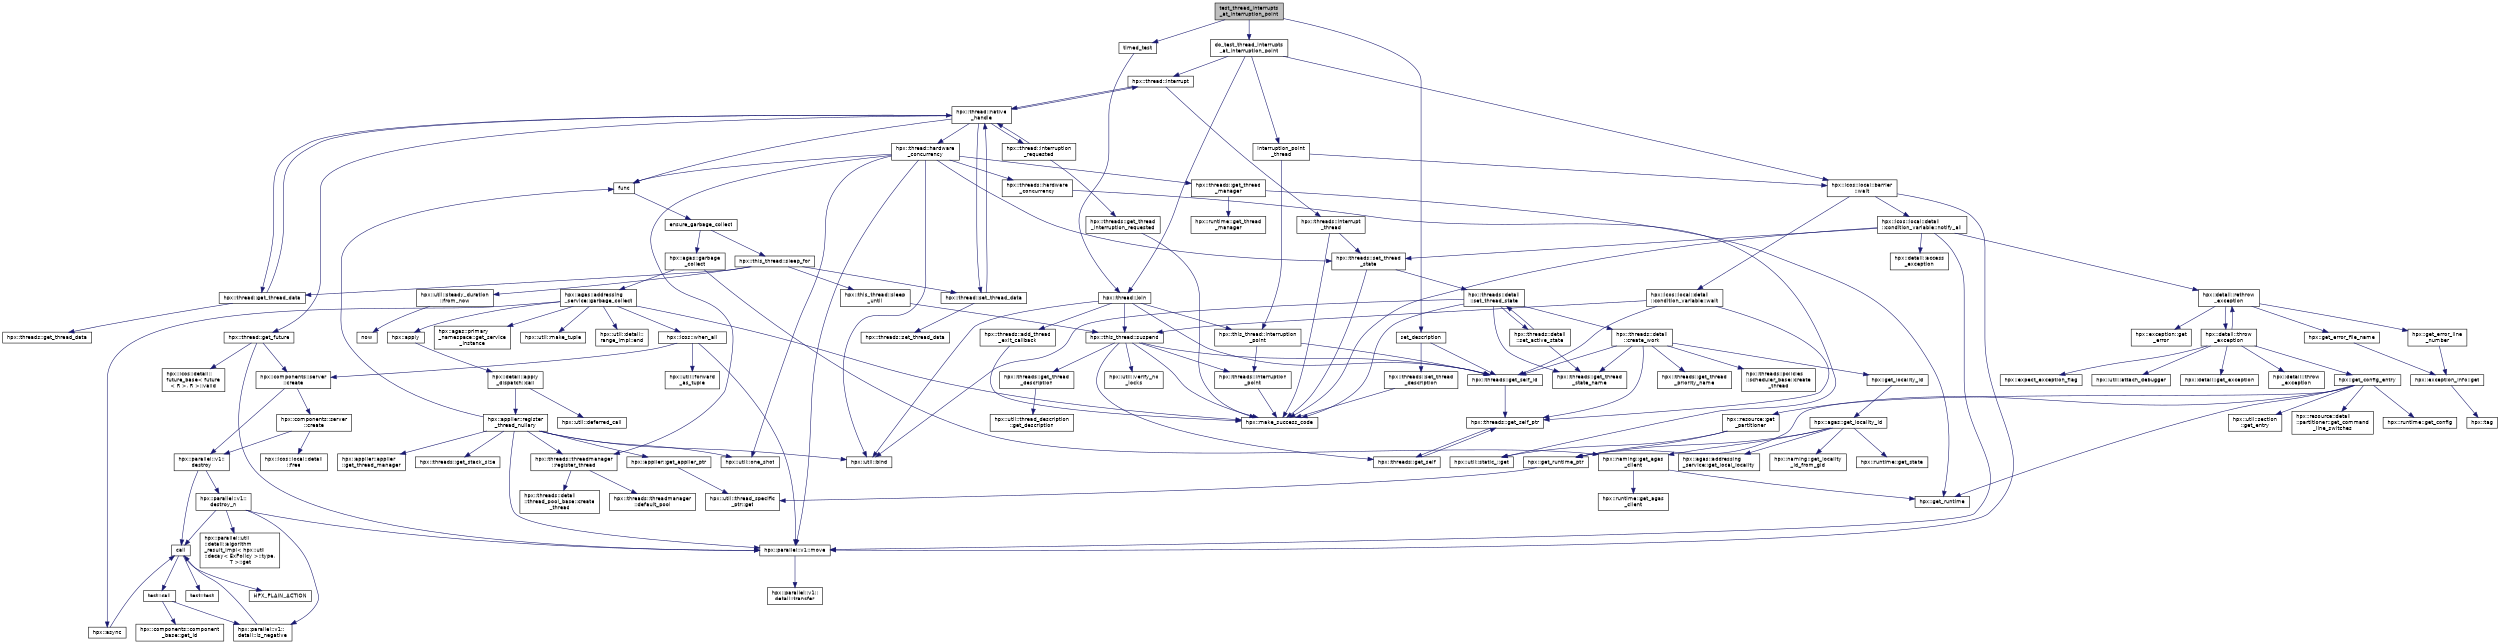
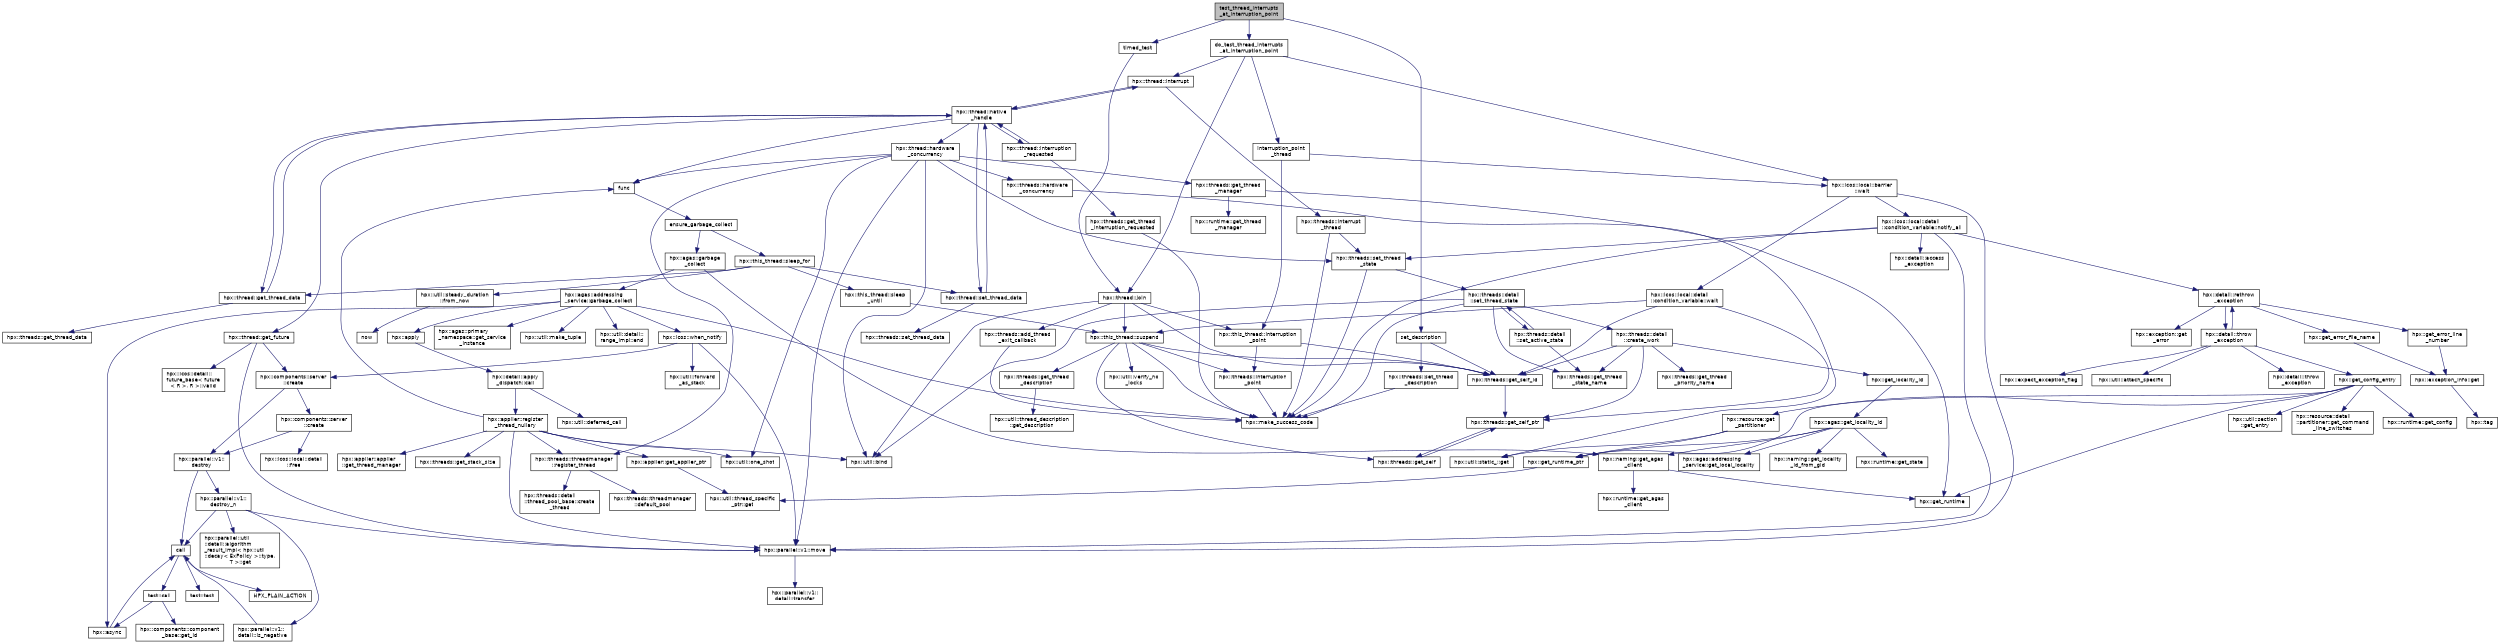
(692, 338) -> (692, 338)
(692, 380) -> (692, 380)
(1779, 380) -> none
(2131, 380) -> (2131, 380)
(2220, 380) -> none
(203, 612) -> (136, 613)
